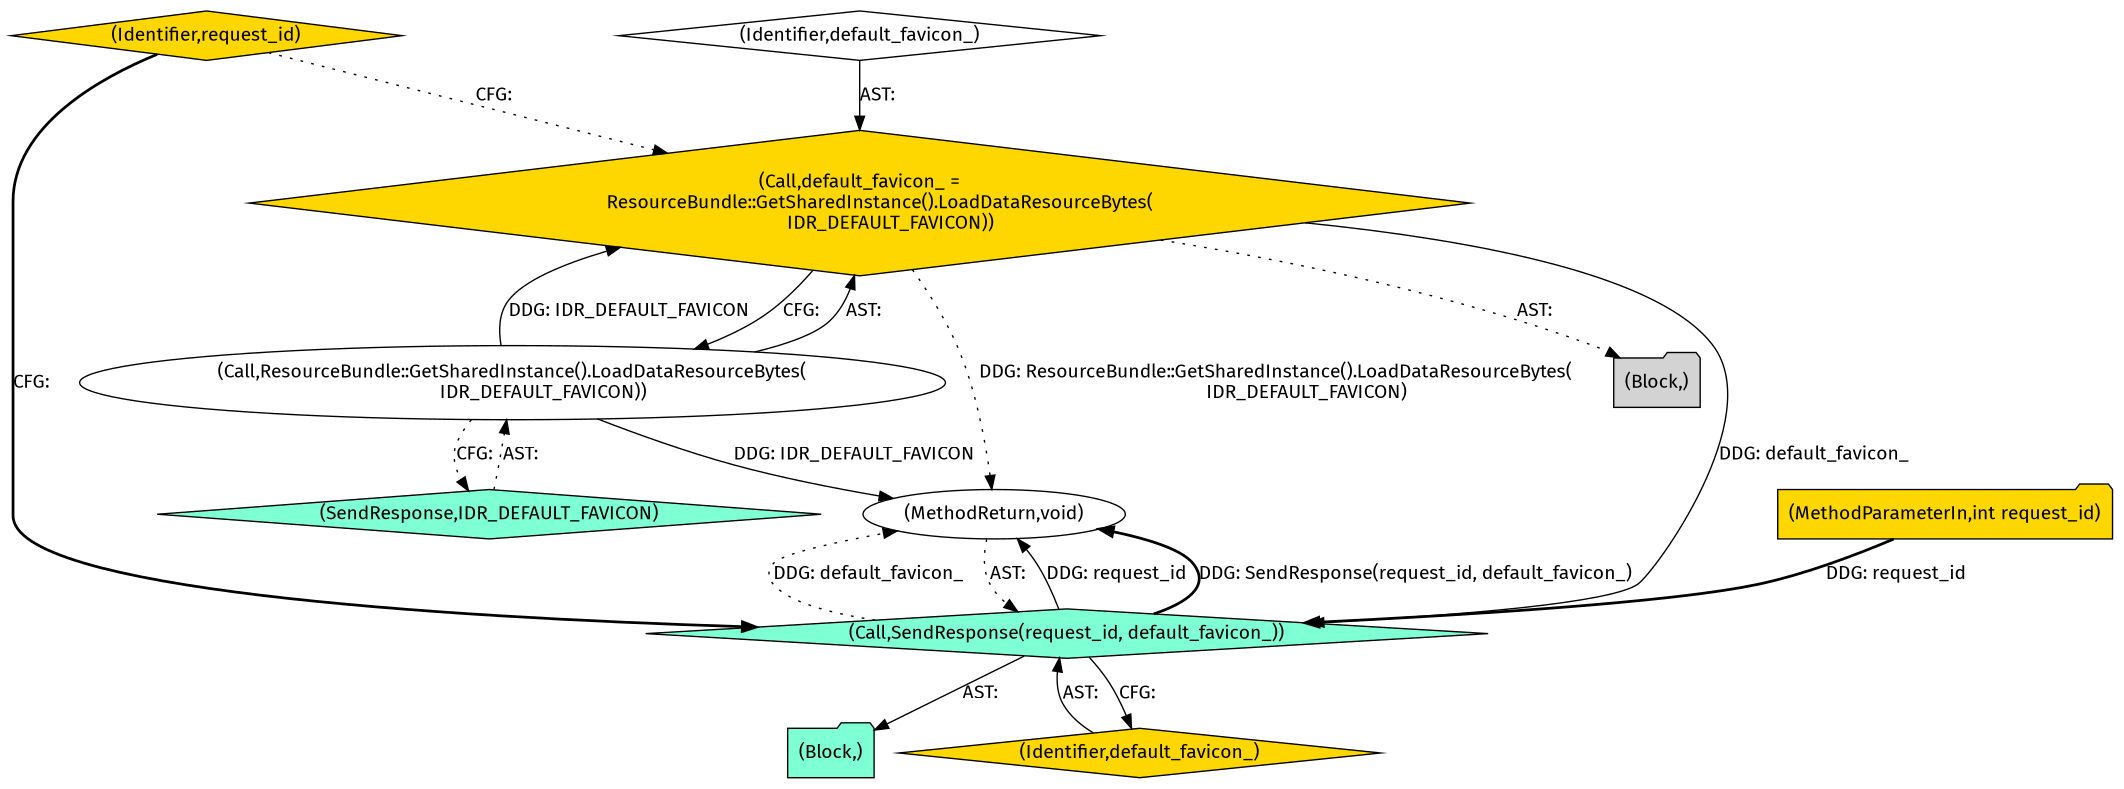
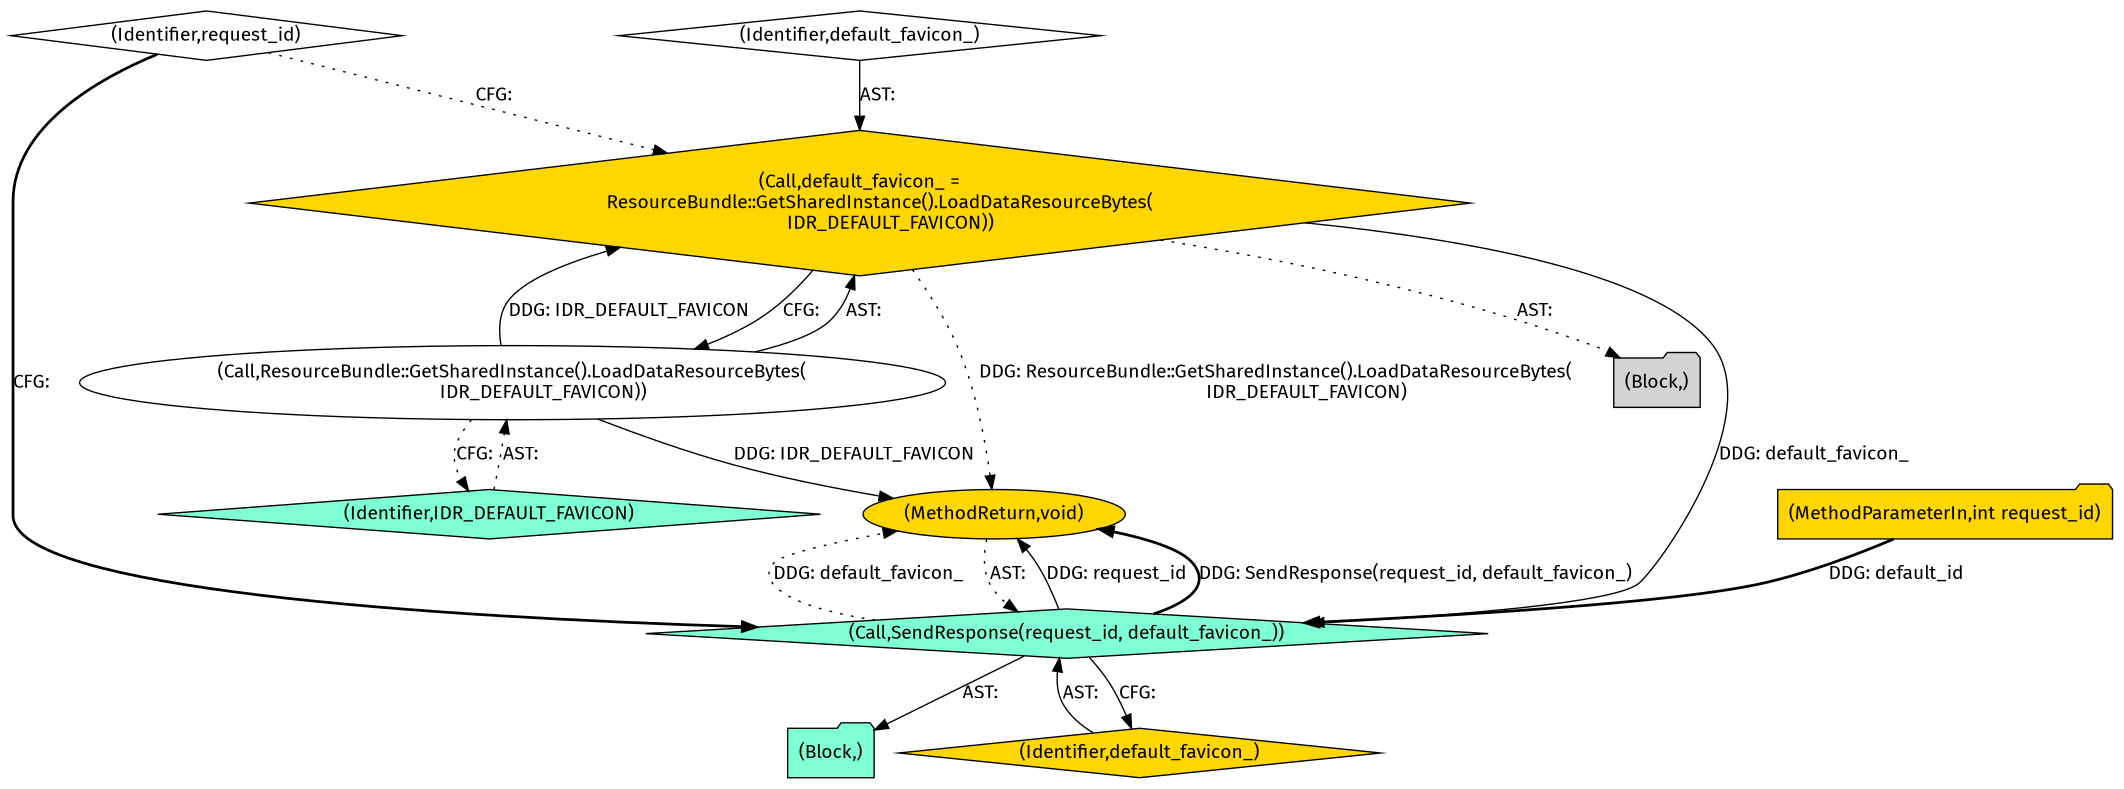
(207, 36) -> (207, 36)
(489, 514) -> (489, 514)
(994, 514) -> (994, 514)
(1896, 574) -> (1896, 574)
